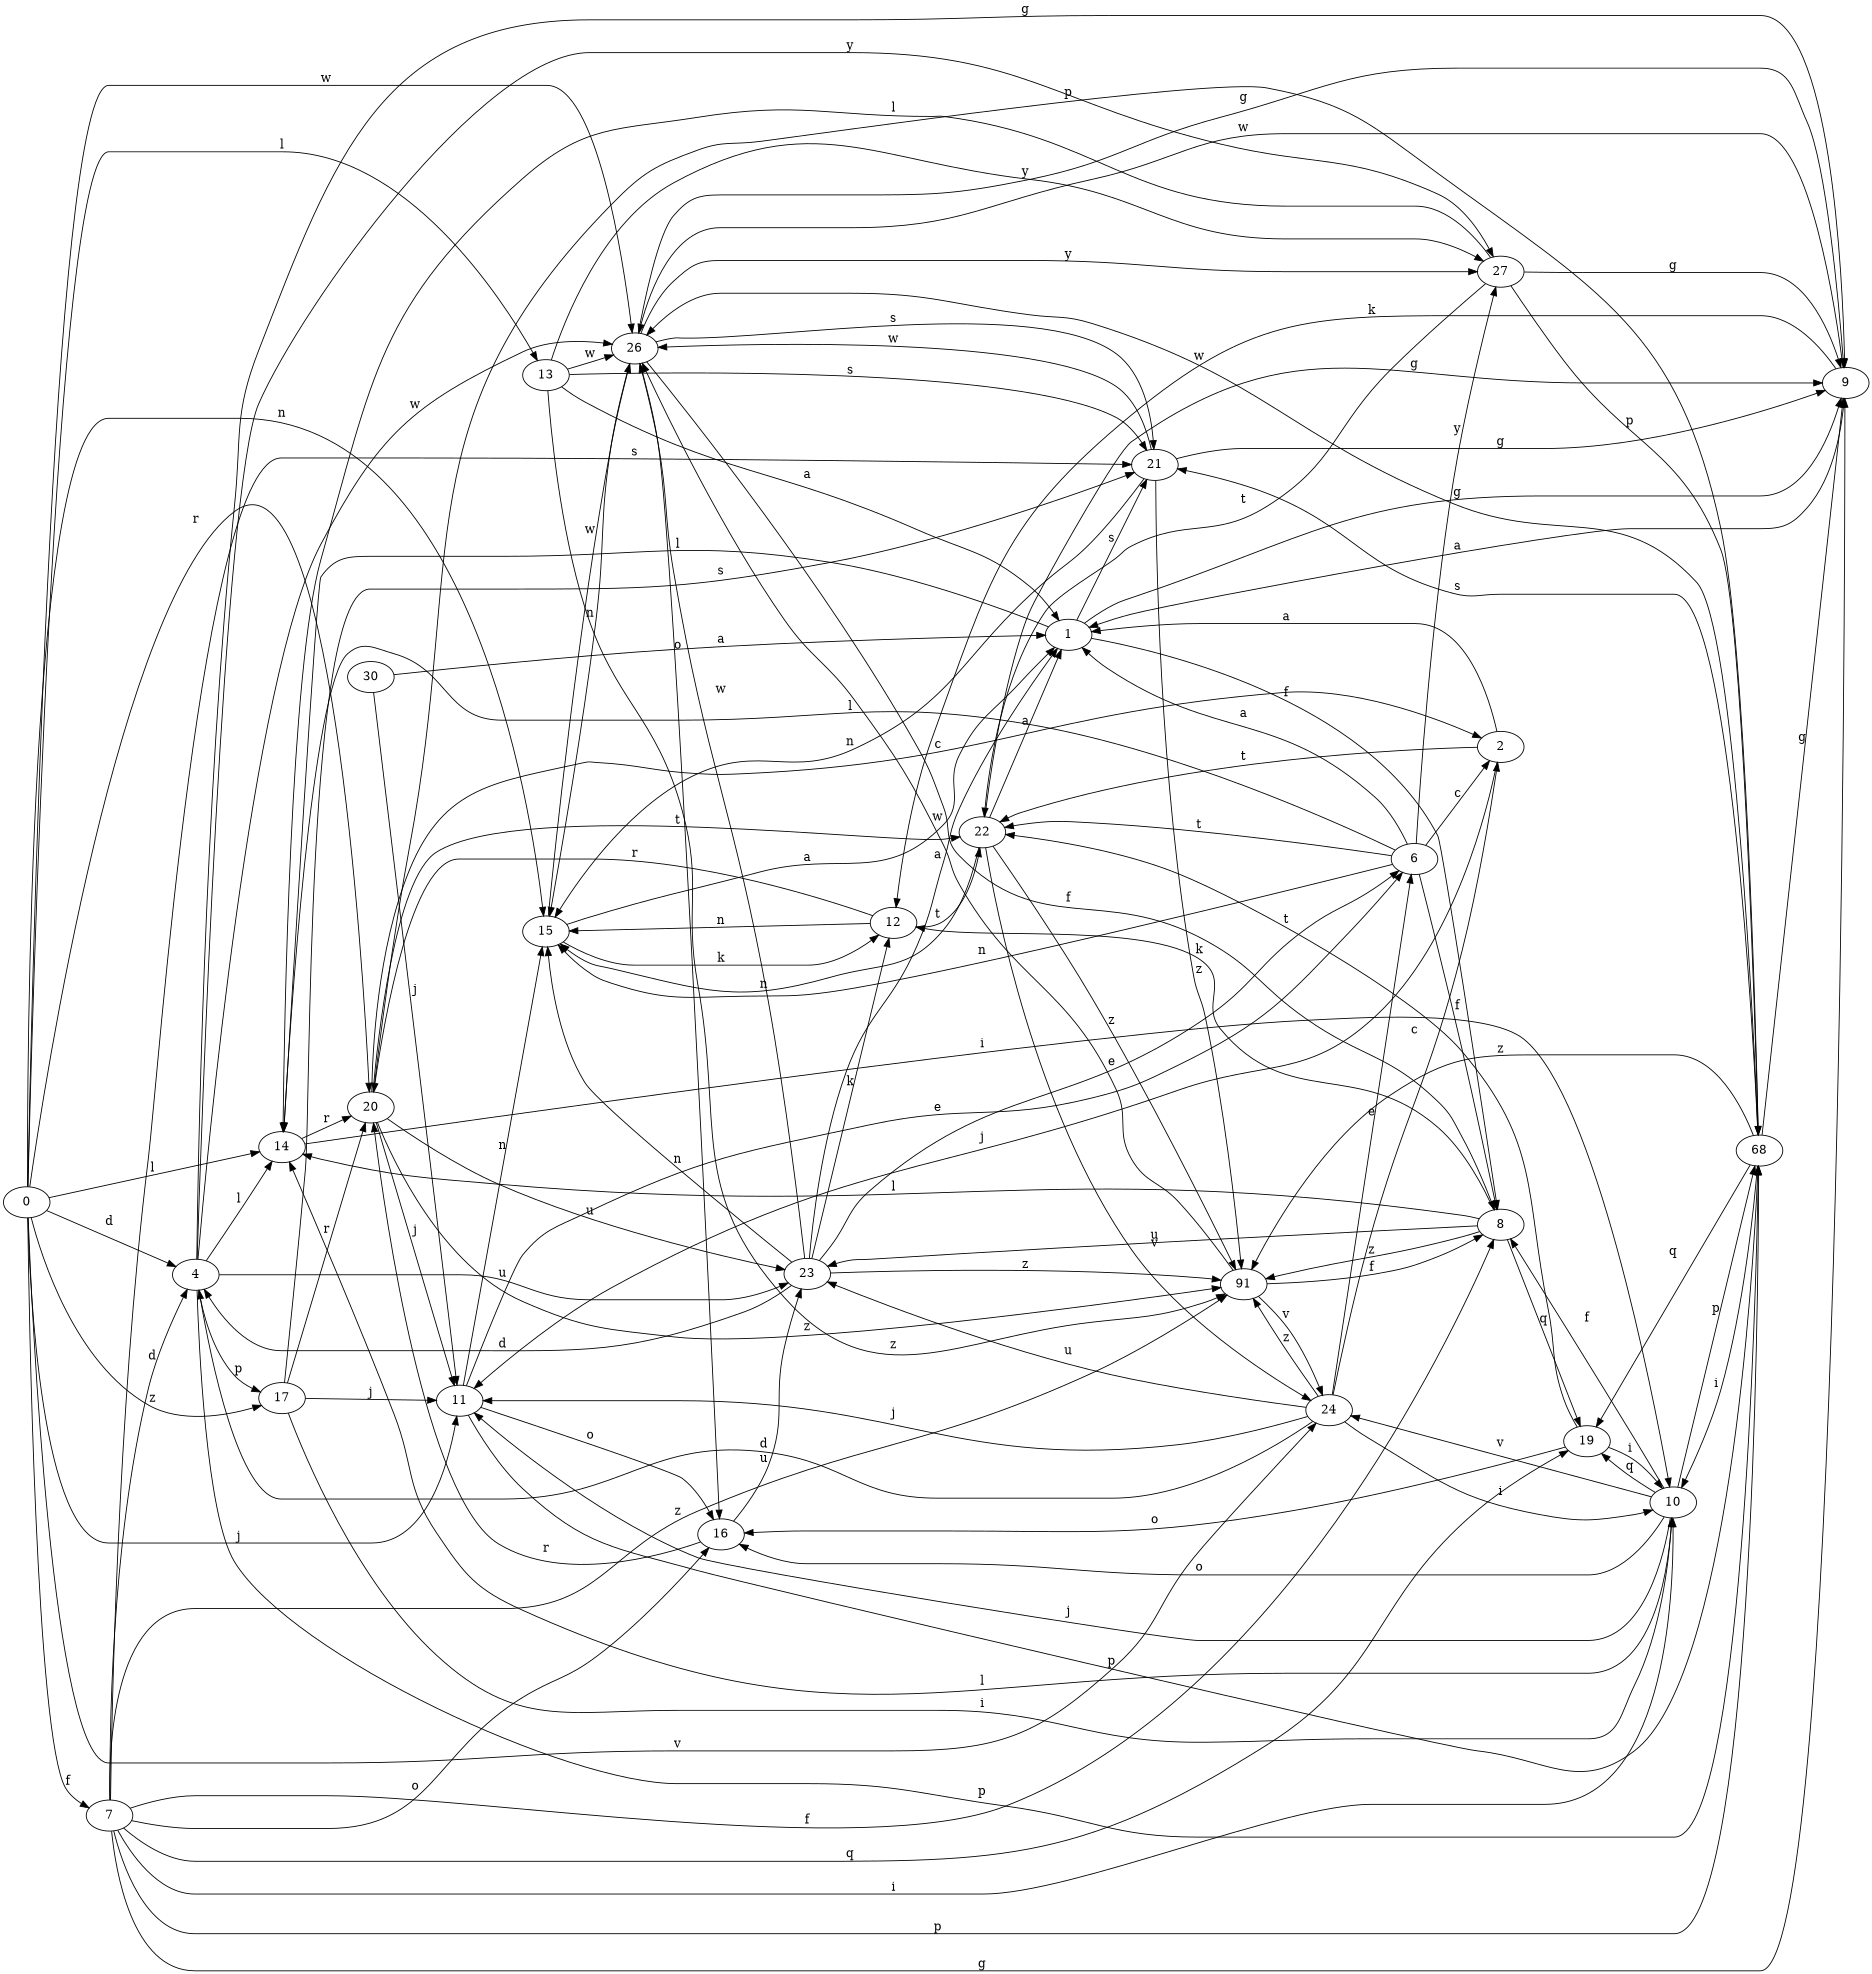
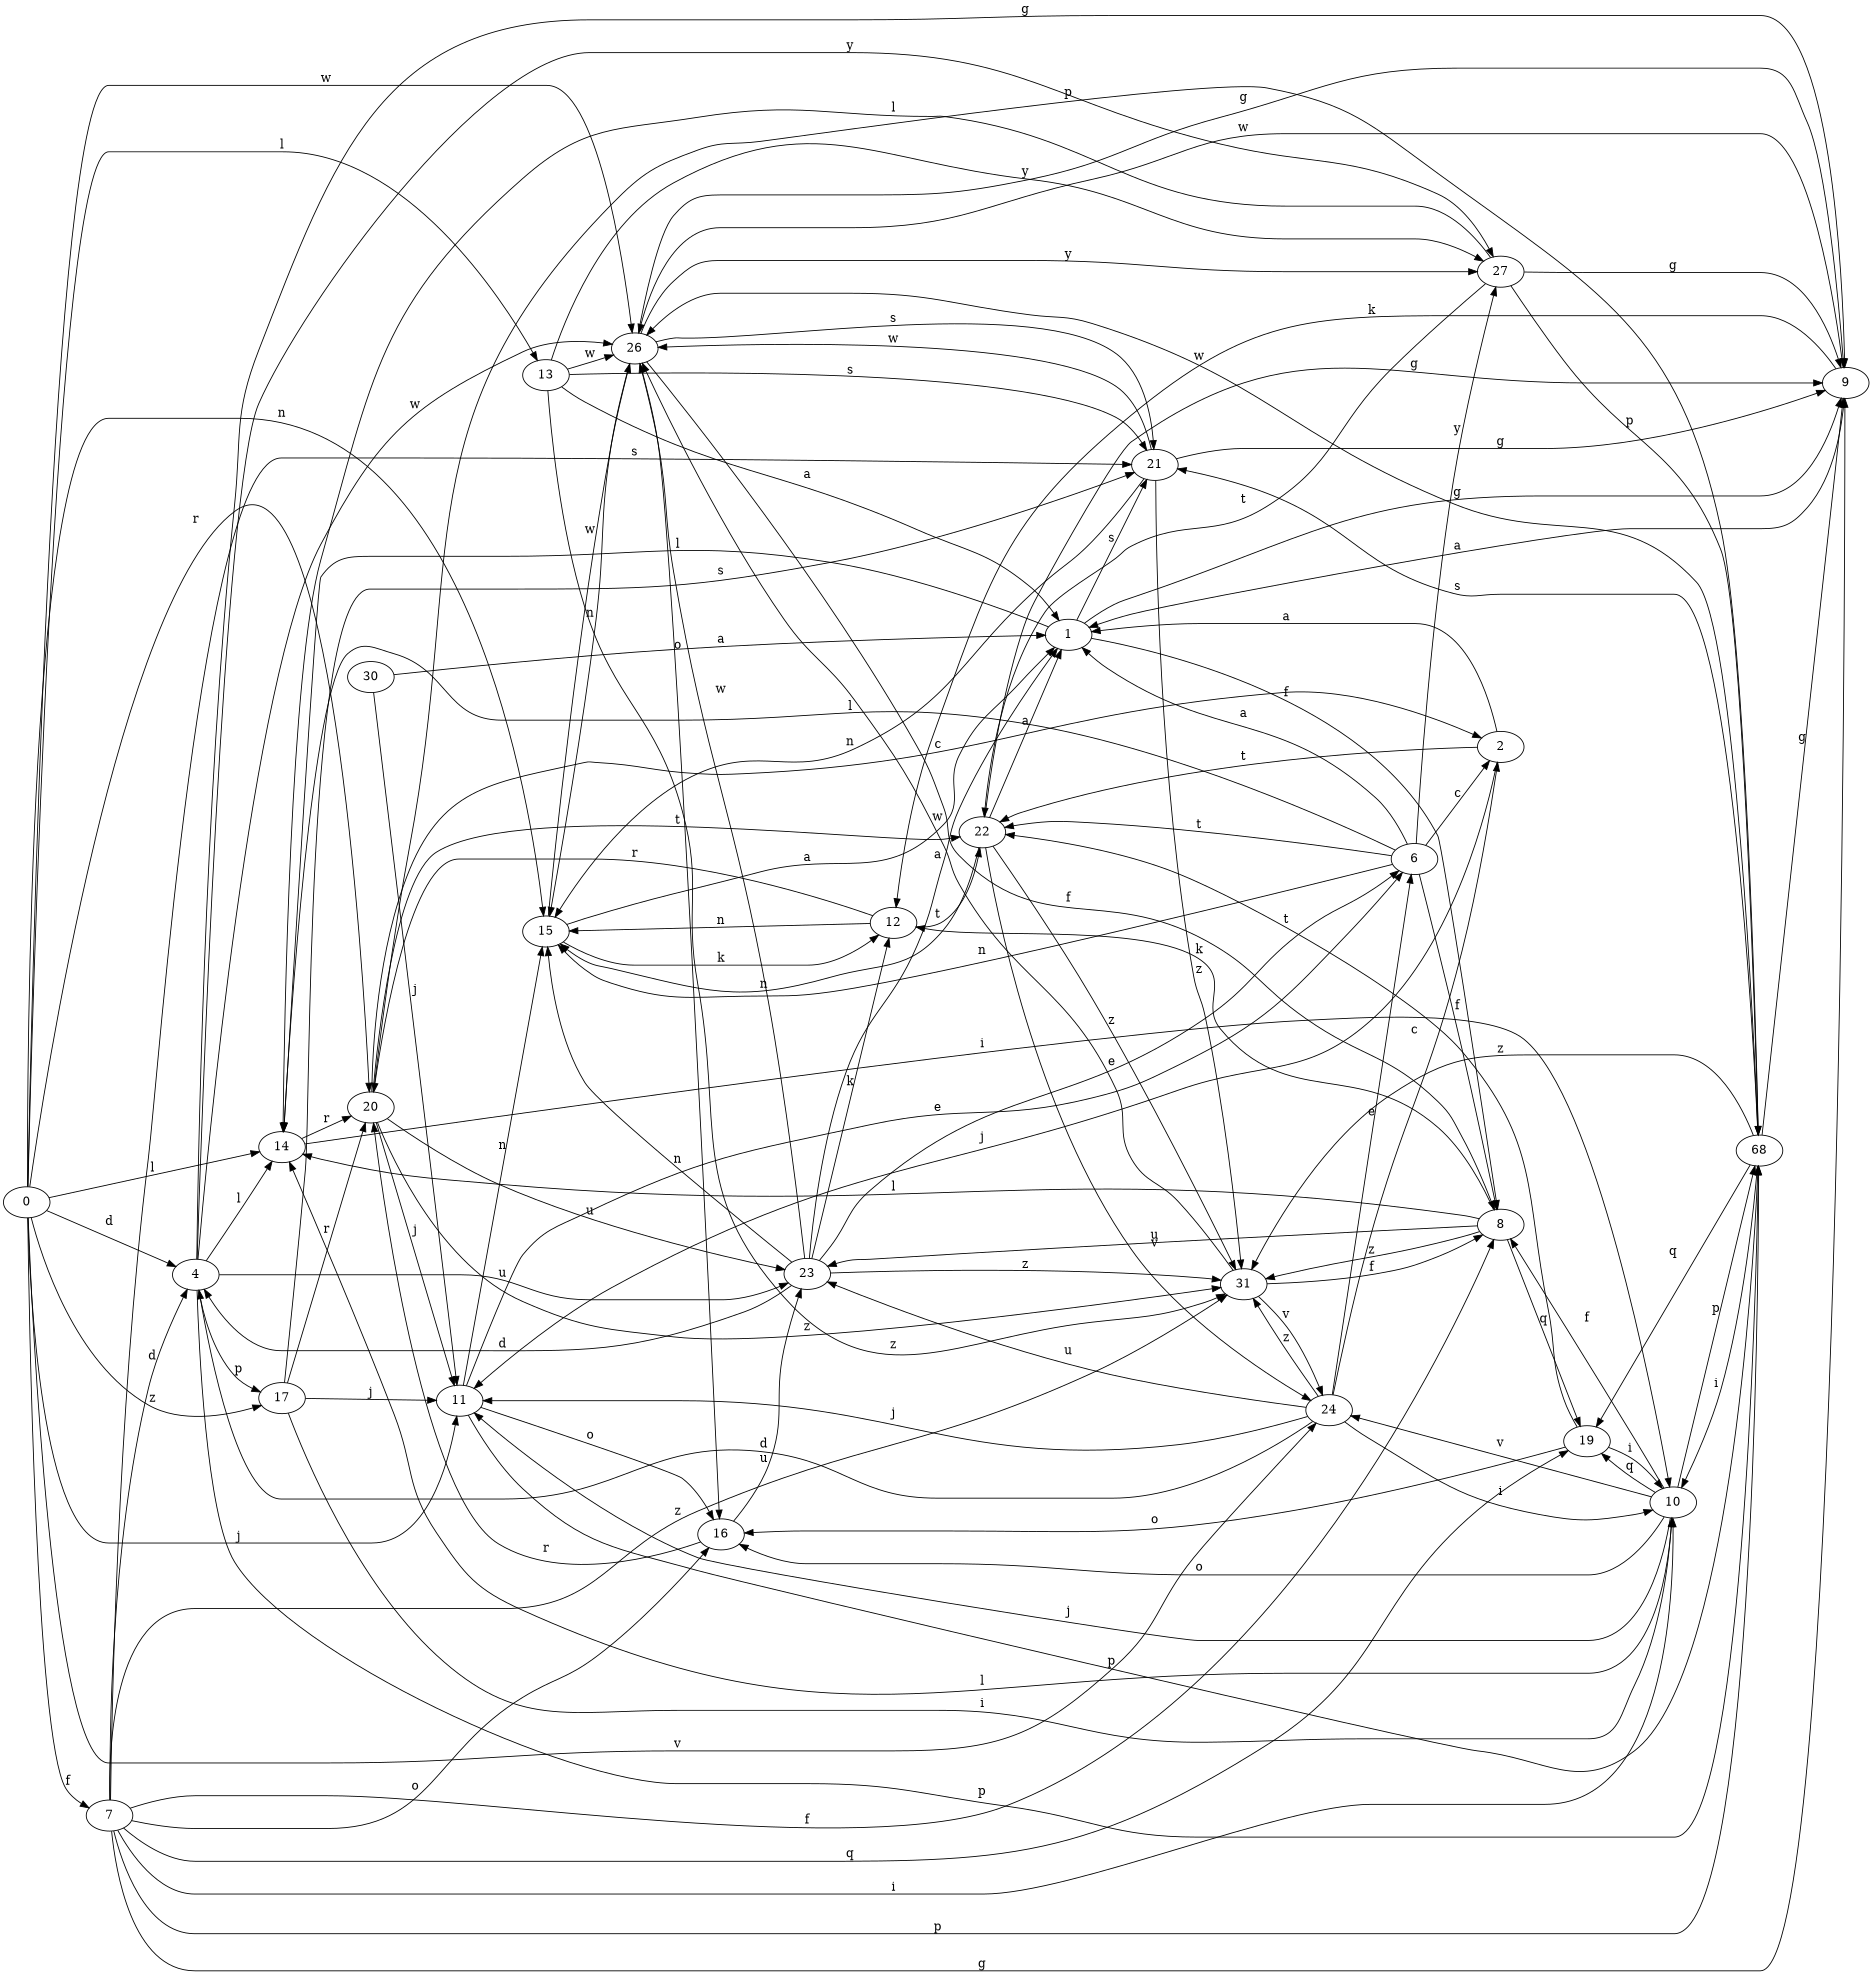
(1244, 1284) -> (1244, 1284)
